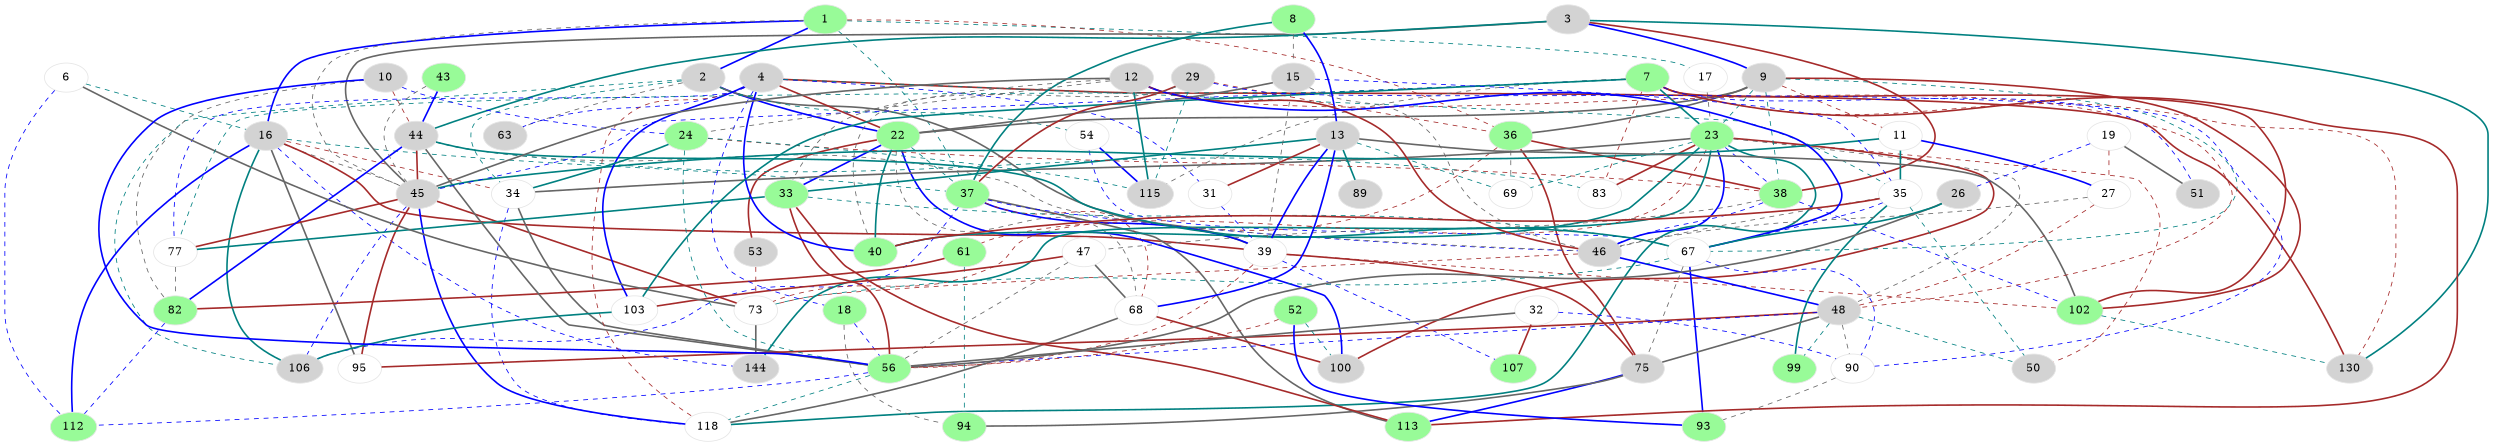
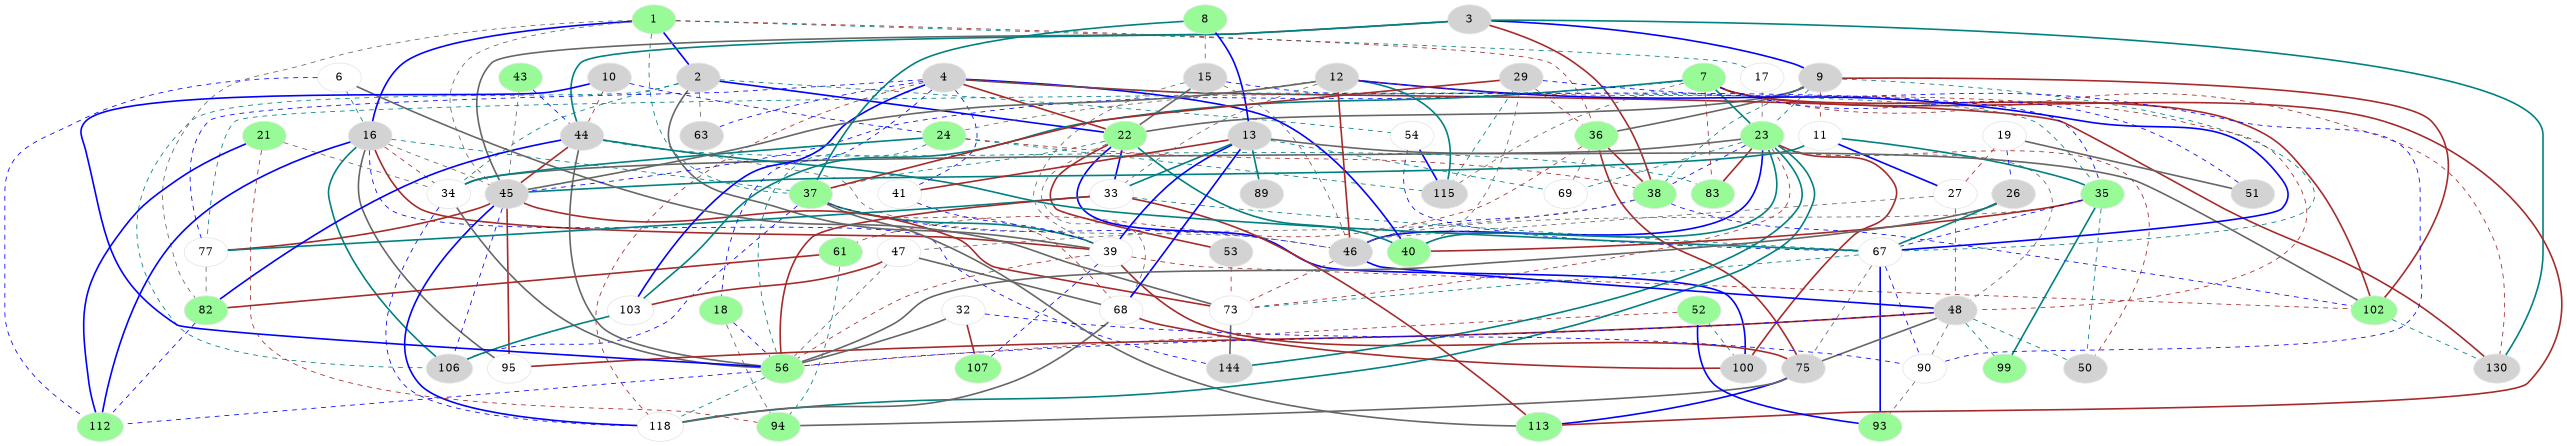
(429, 108) -> (555, 110)
(204, 110) -> (310, 63)
none -> (264, 136)
(787, 194) -> (1111, 194)
(1210, 194) -> (900, 194)
(1600, 194) -> (1713, 194)
(1900, 194) -> (2102, 194)
(1116, 223) -> (961, 223)
